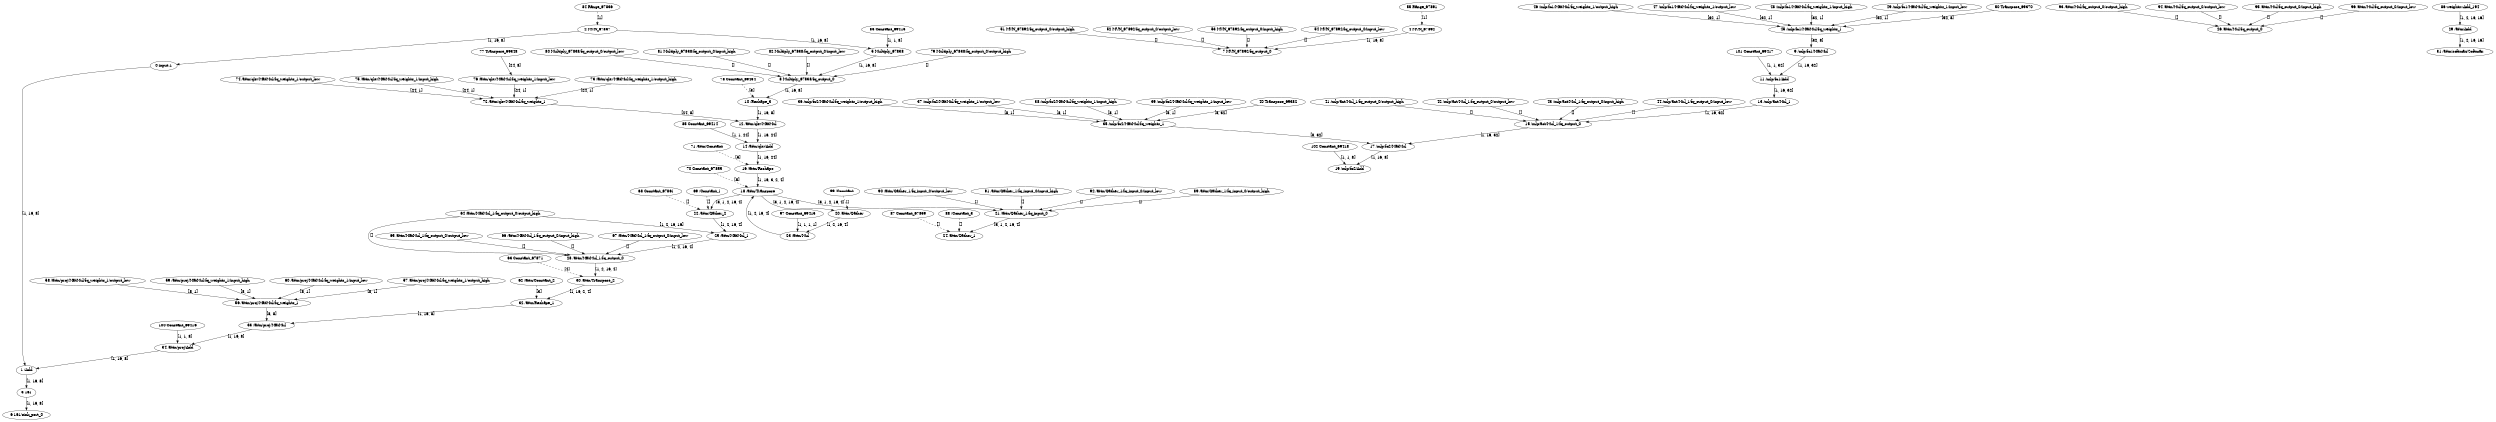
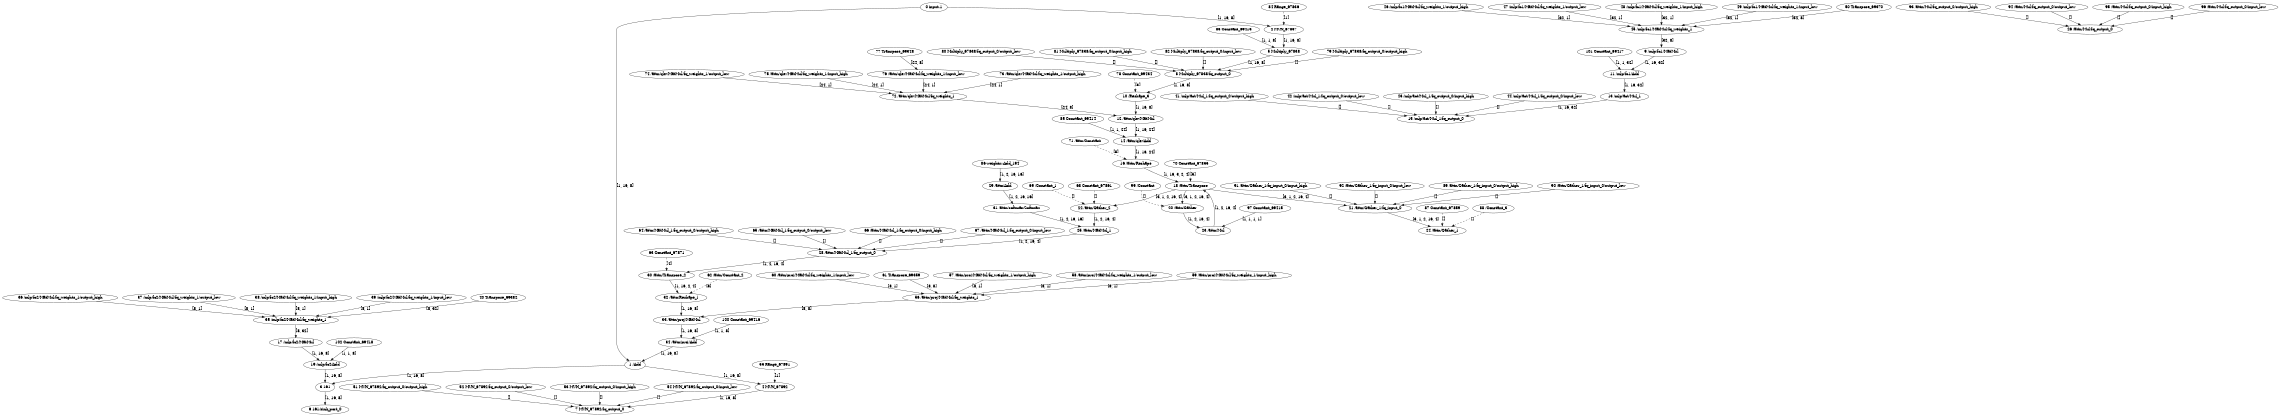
(379, 48) -> (1108, 12)
(1470, 136) -> none
(627, 223) -> (1054, 219)
none -> (901, 275)
none -> (701, 374)
none -> (325, 375)
